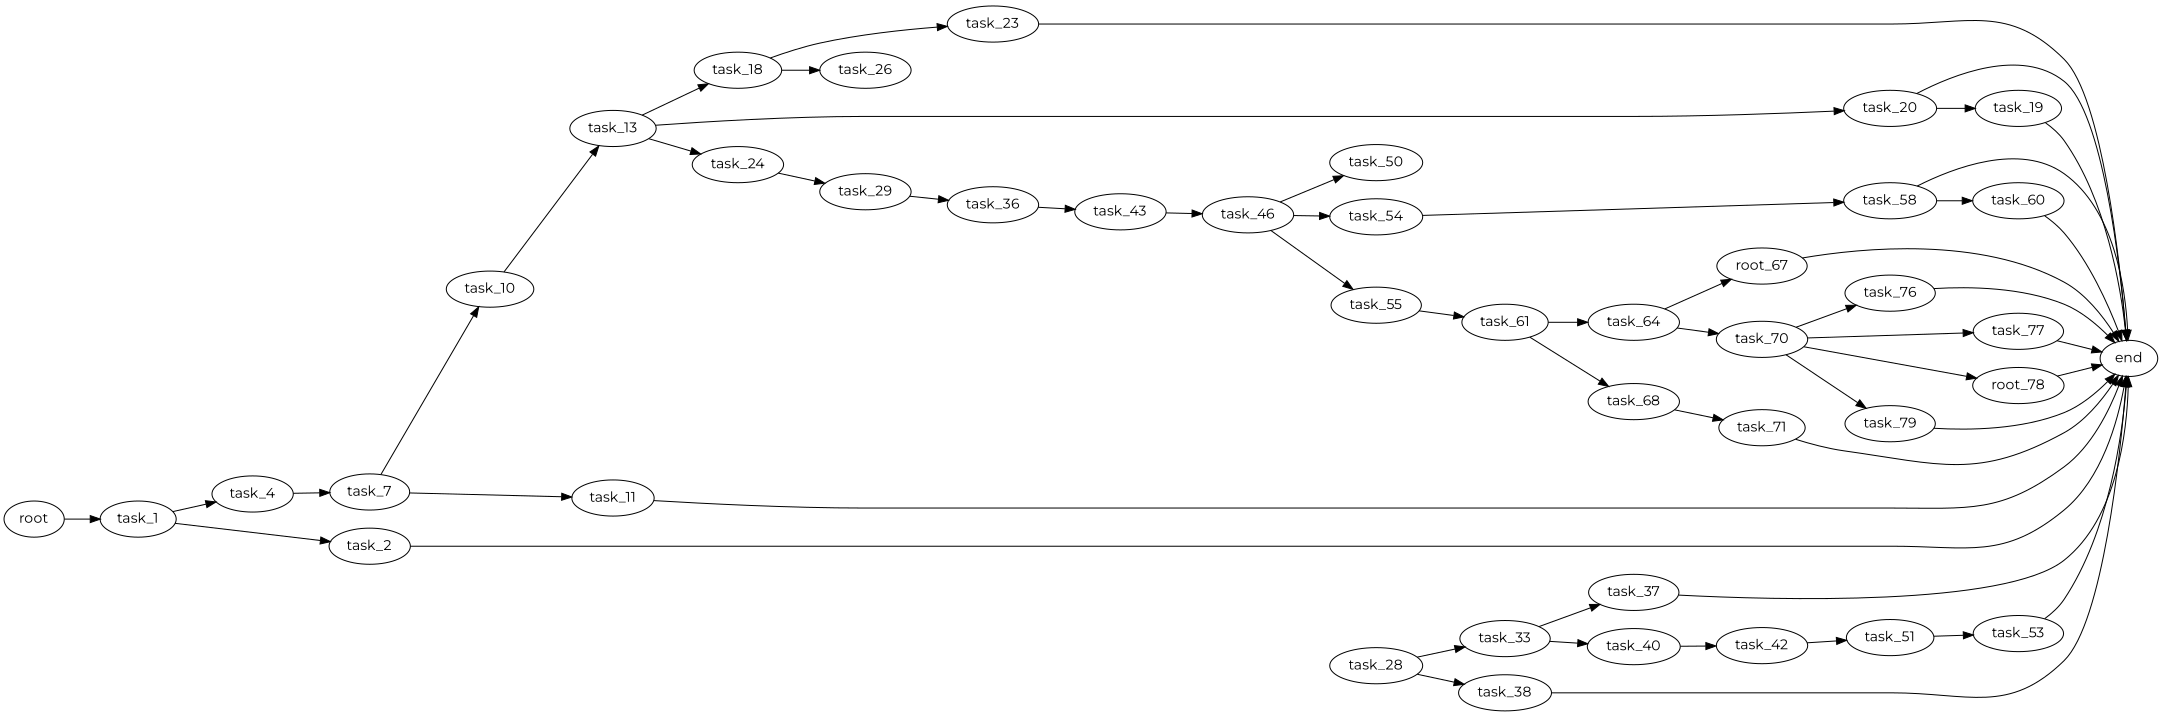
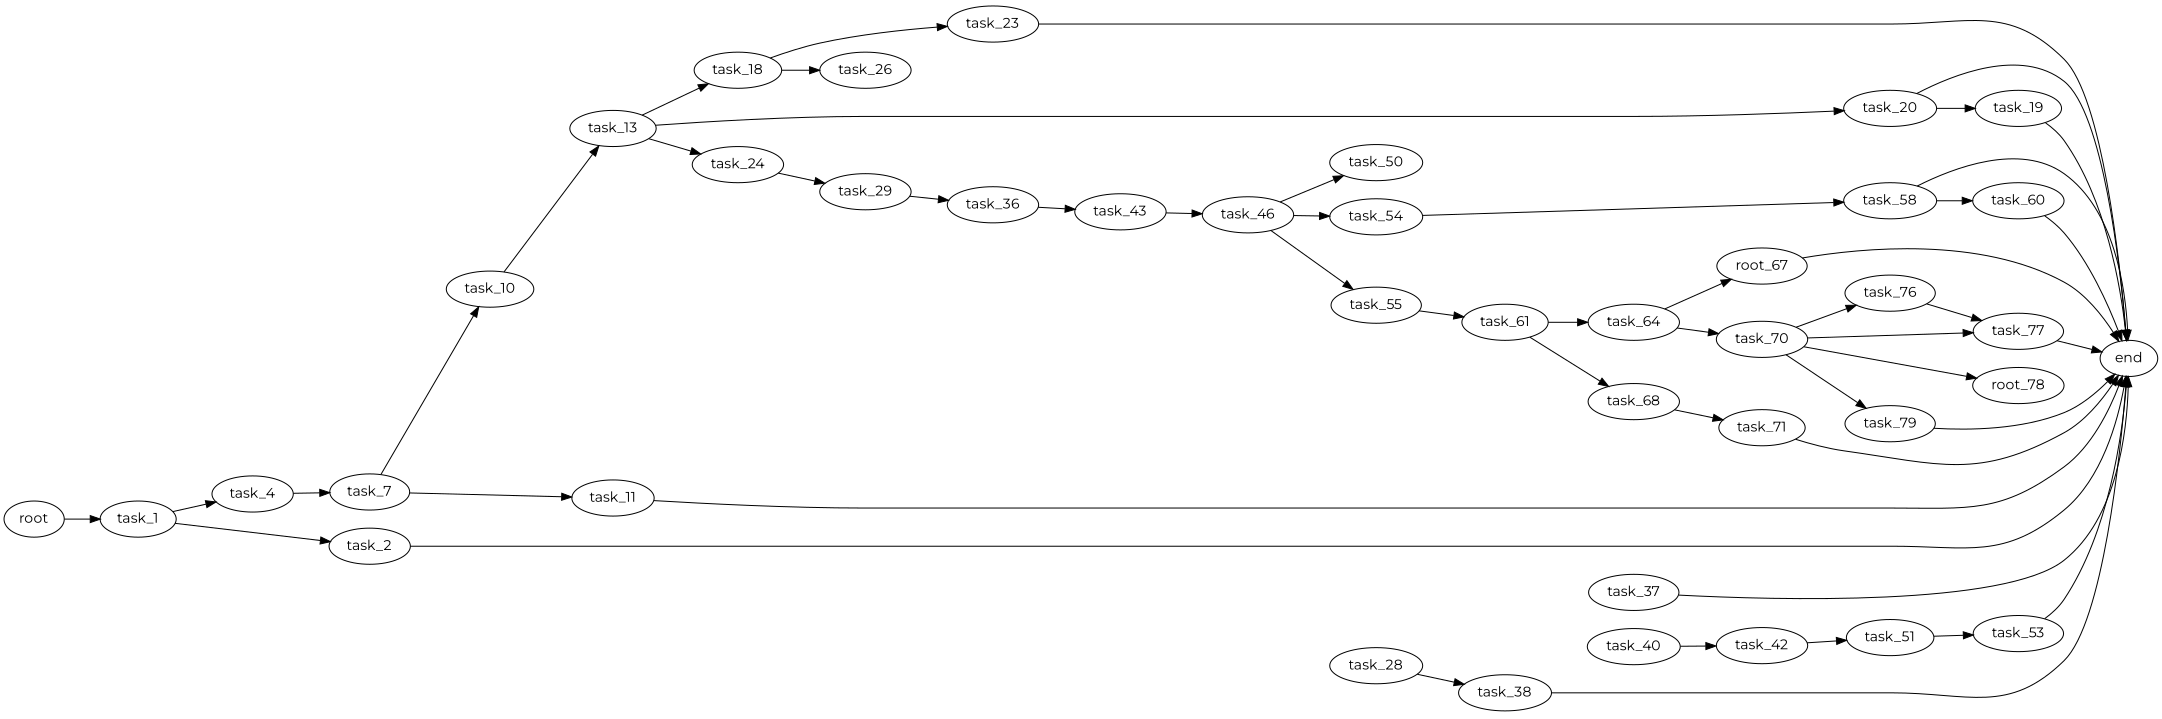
(2027, 294) -> (1949, 311)
(2075, 372) -> none
(1505, 639) -> none
